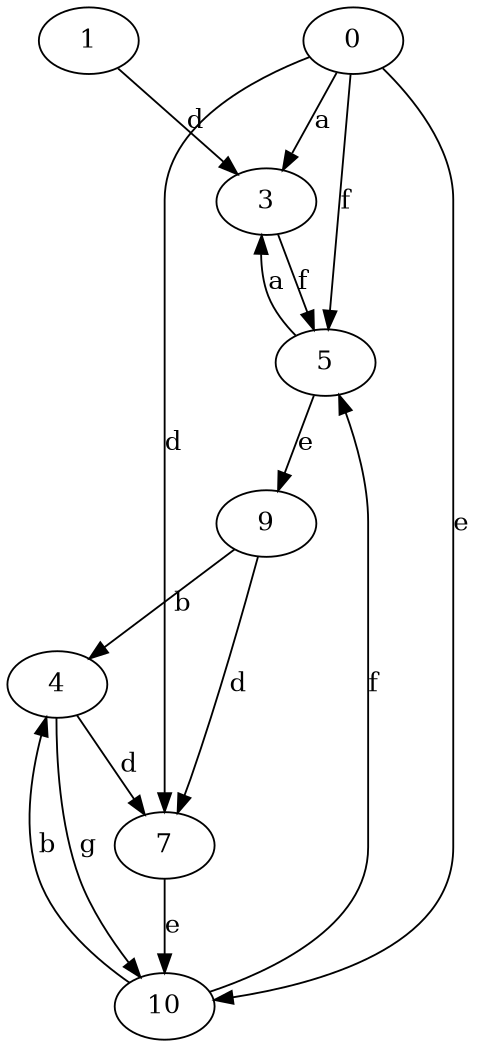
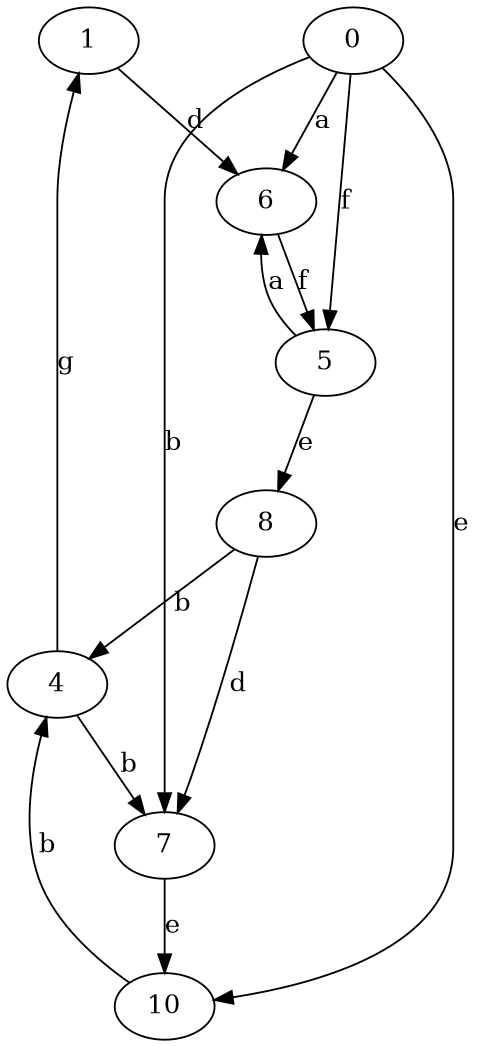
(266, 202) -> (266, 202)
(174, 443) -> (174, 443)
(266, 524) -> (266, 524)
(368, 743) -> none
(130, 765) -> (130, 765)
(70, 847) -> (57, 371)
